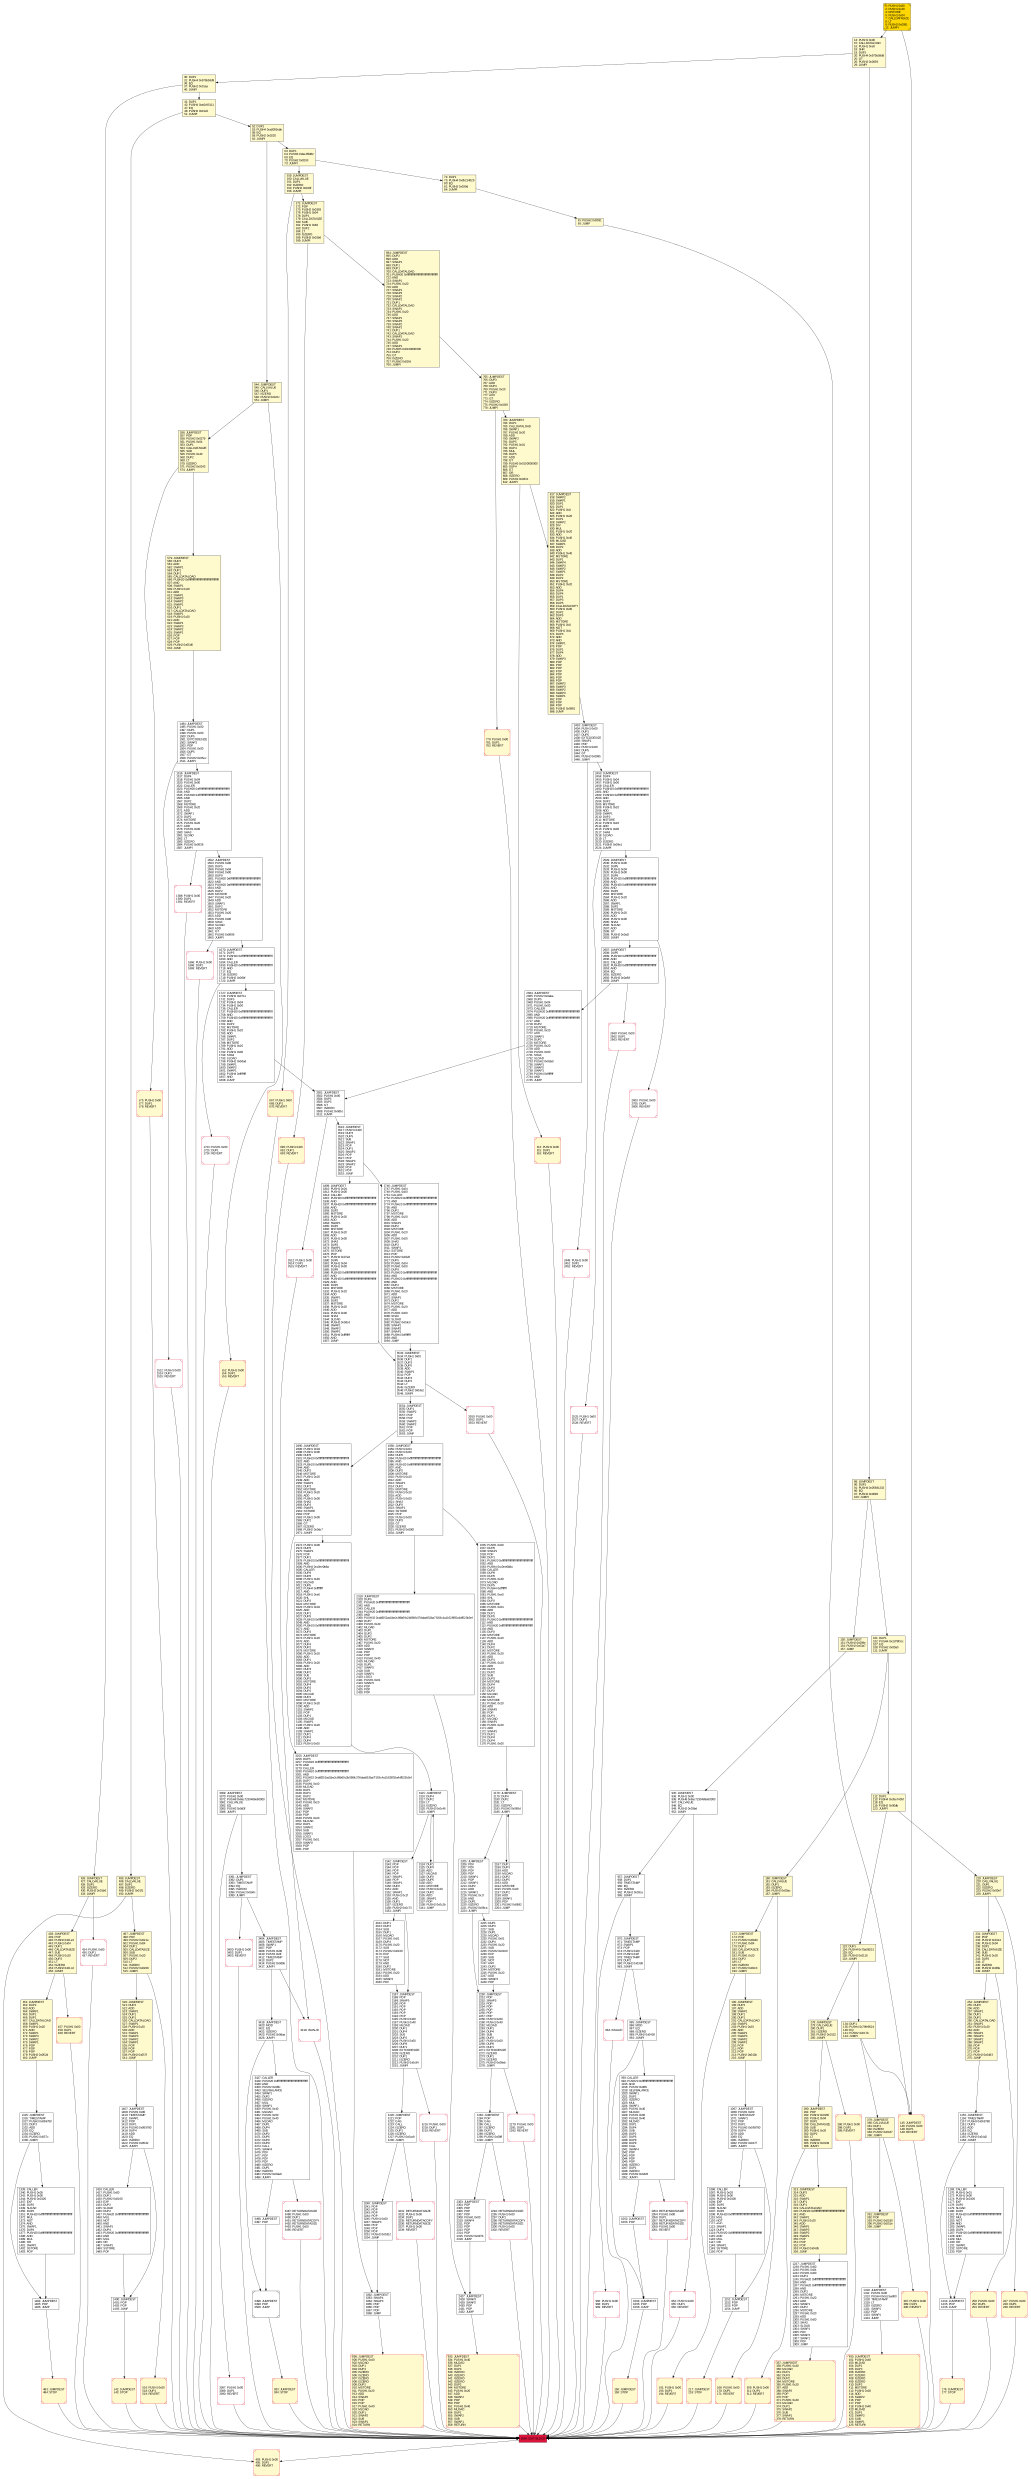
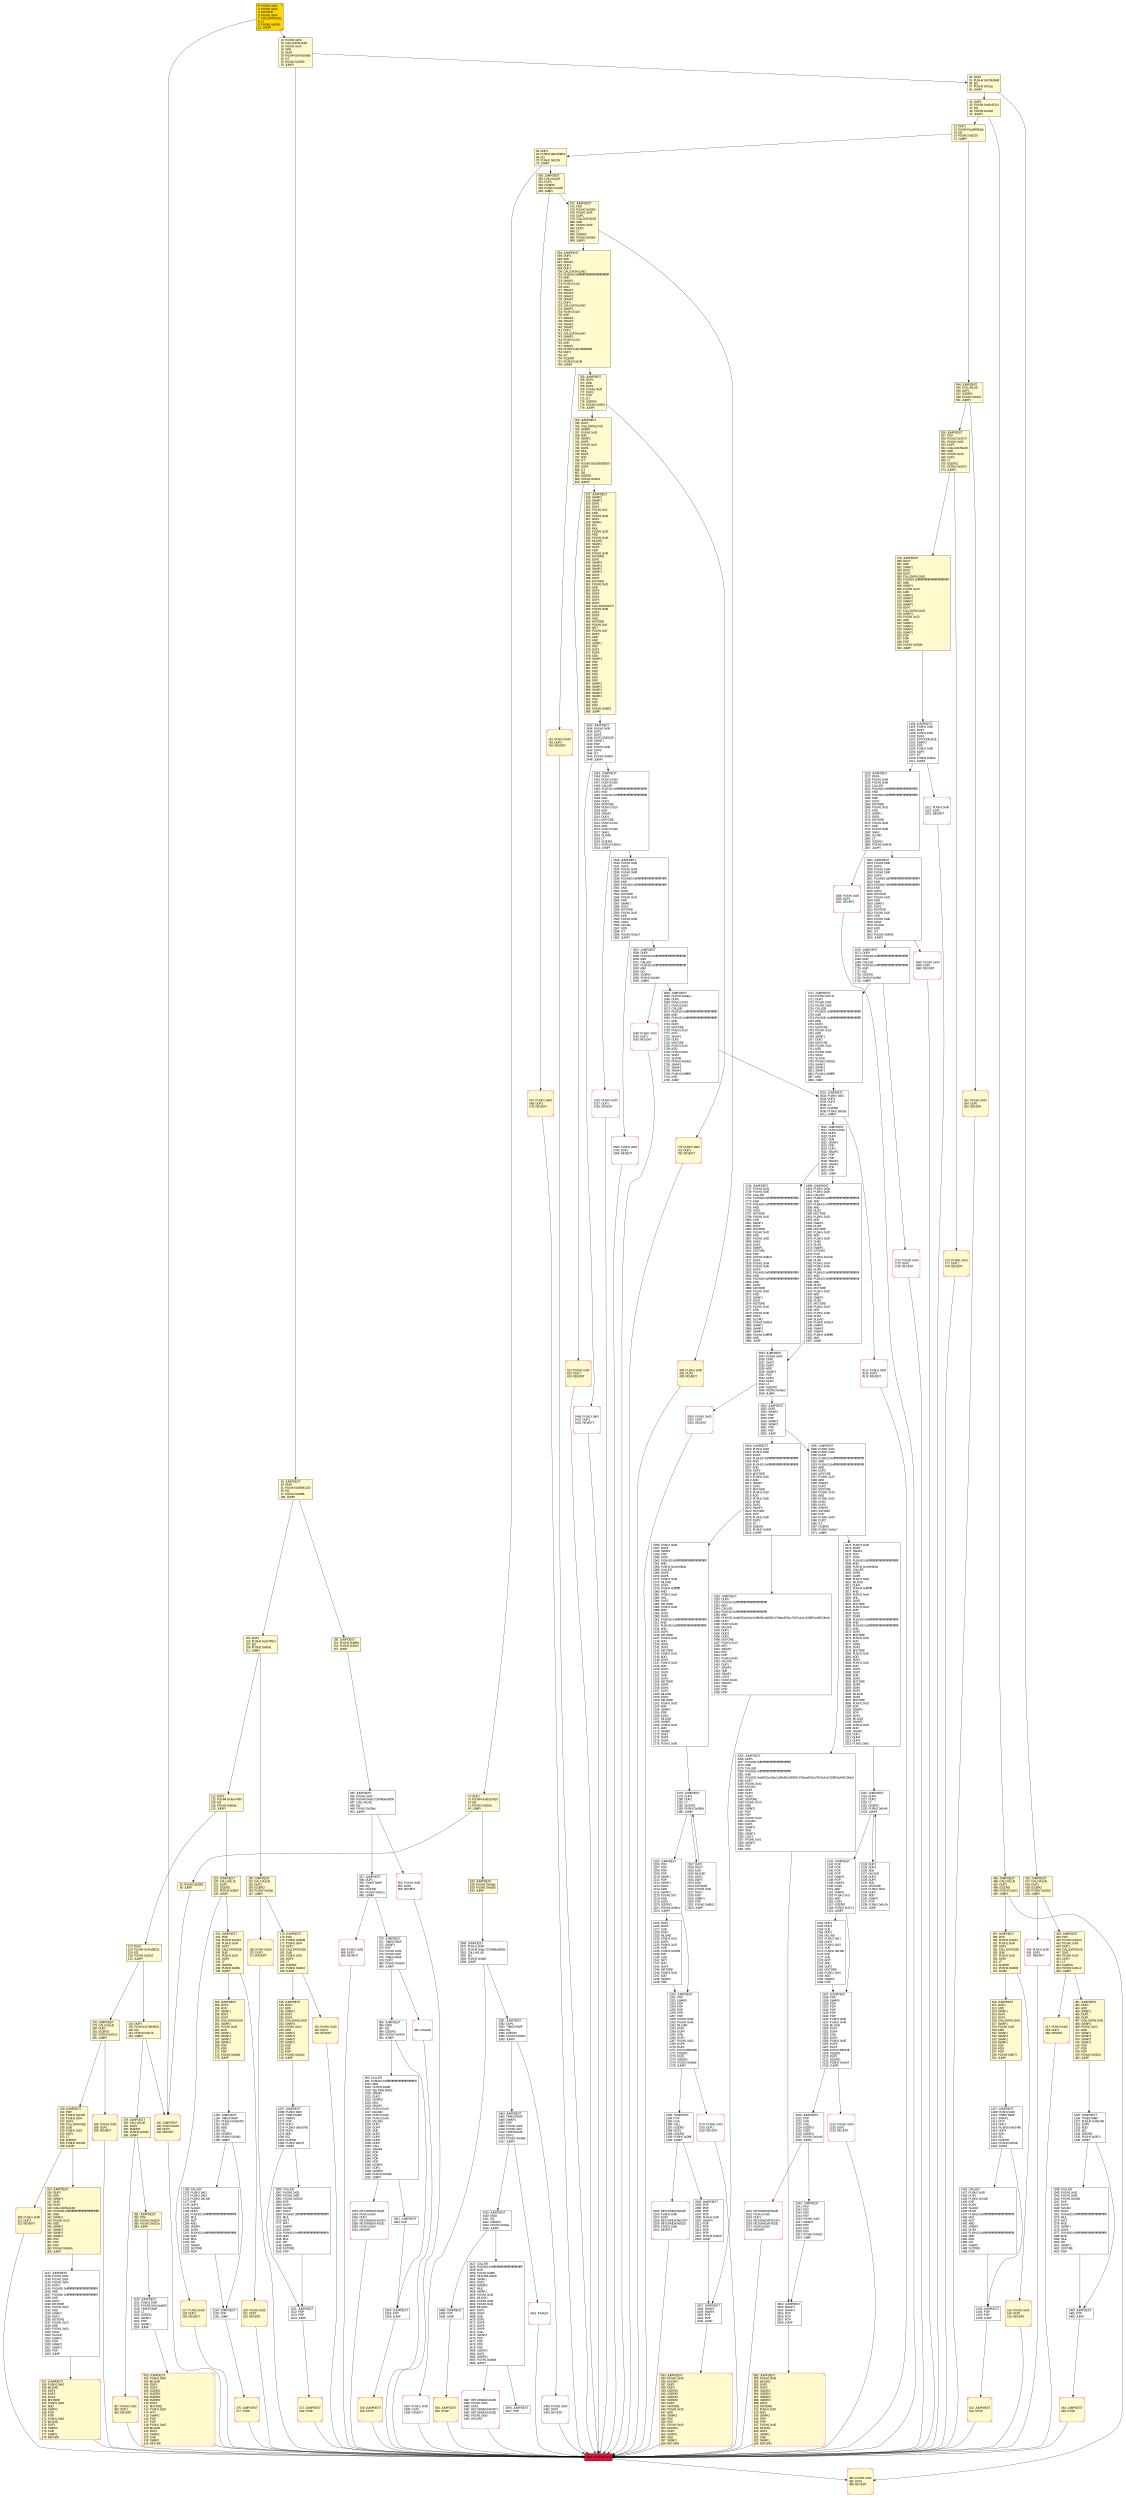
none -> (559, 743)
(281, 1647) -> (906, 2042)
none -> (483, 1886)
(266, 2257) -> none
(266, 2304) -> (450, 2314)
